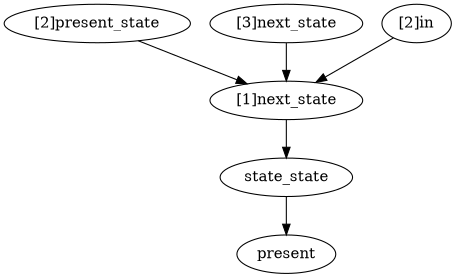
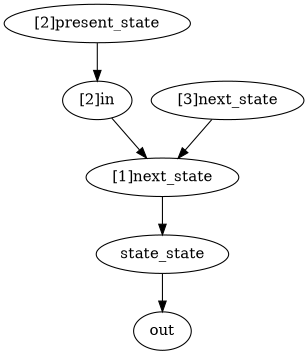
(188, 60) -> (97, 57)
(286, 254) -> (162, 331)
